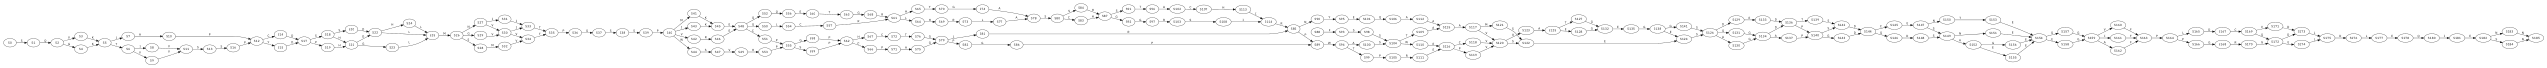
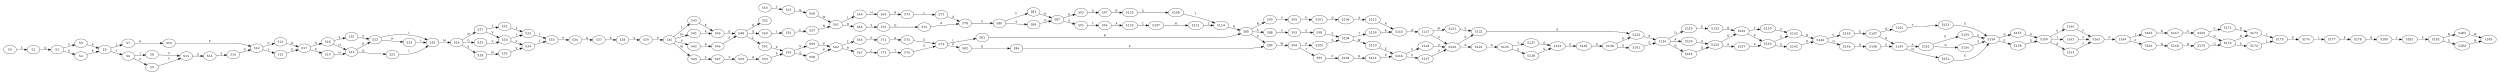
(789, 14) -> none
none -> (1257, 32)
